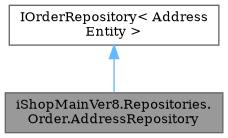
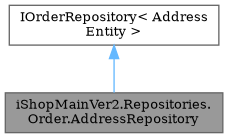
(114, 113) -> (114, 113)
